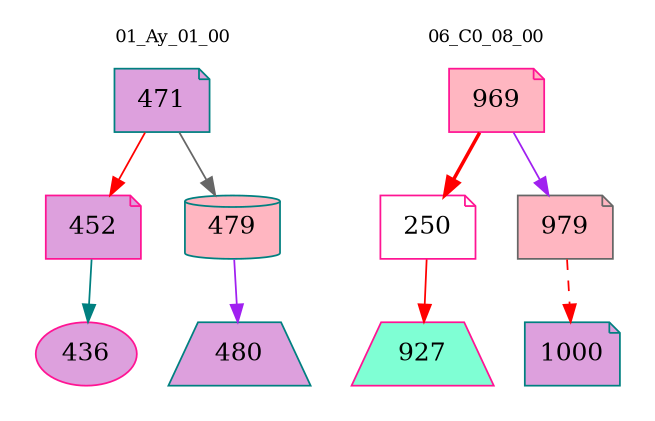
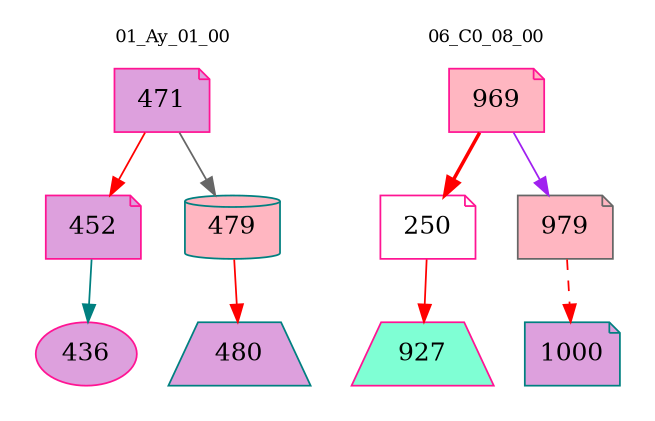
(162, 100) -> (162, 100)
(235, 282) -> (235, 282)
